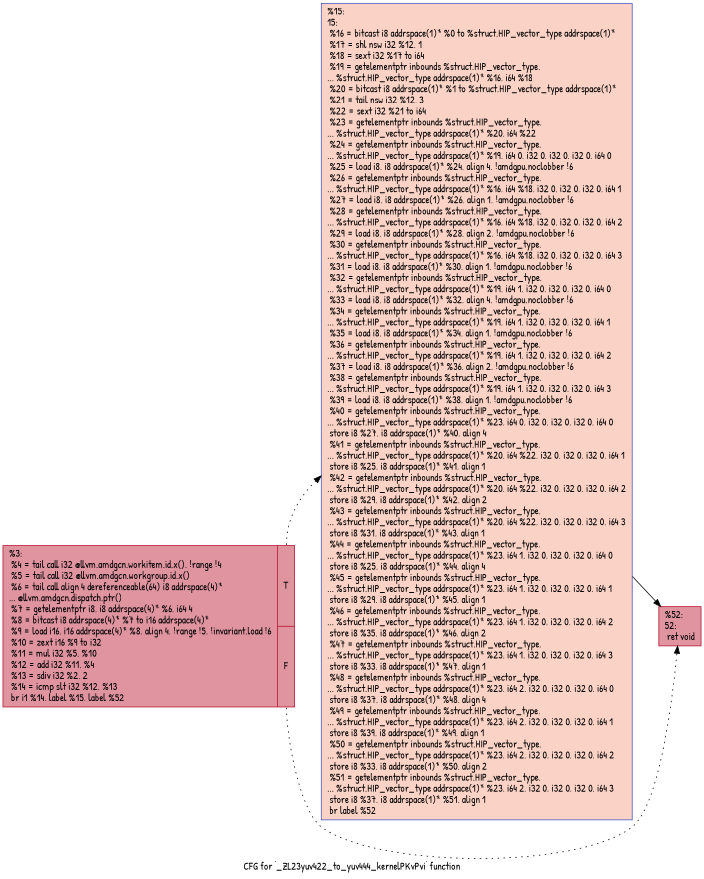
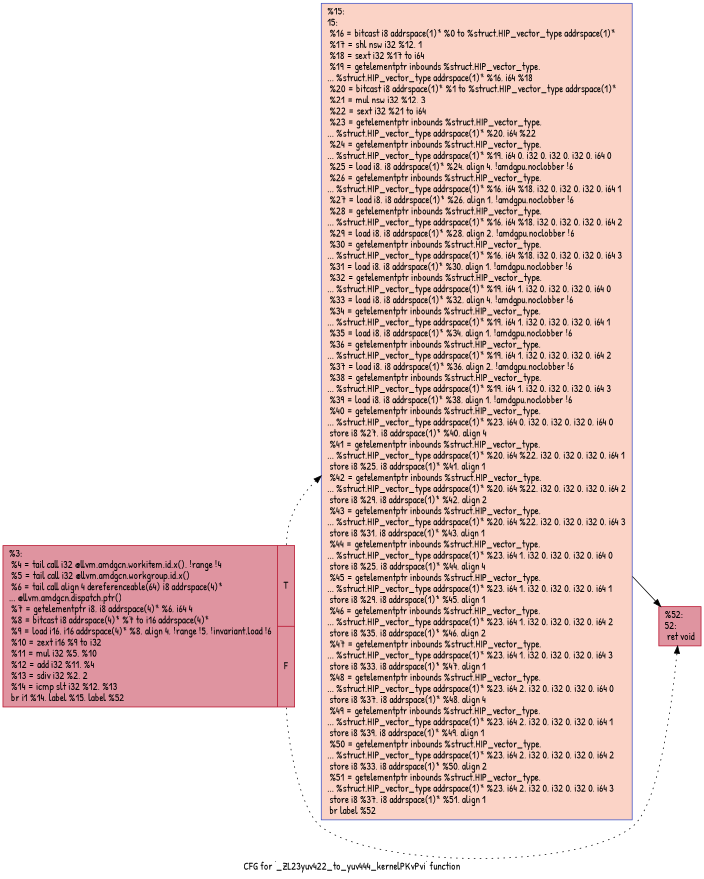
(376, 100) -> (376, 100)
